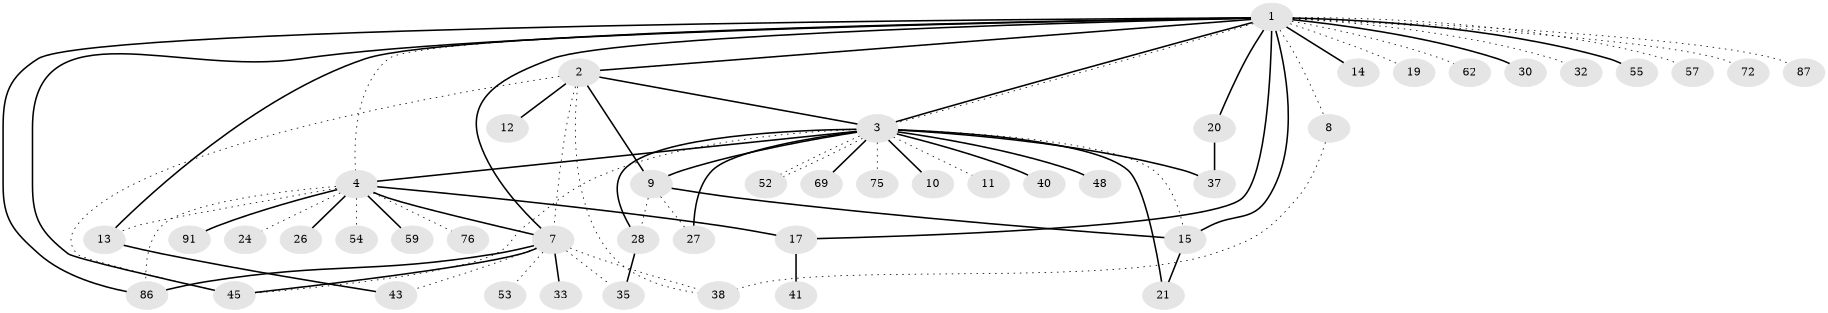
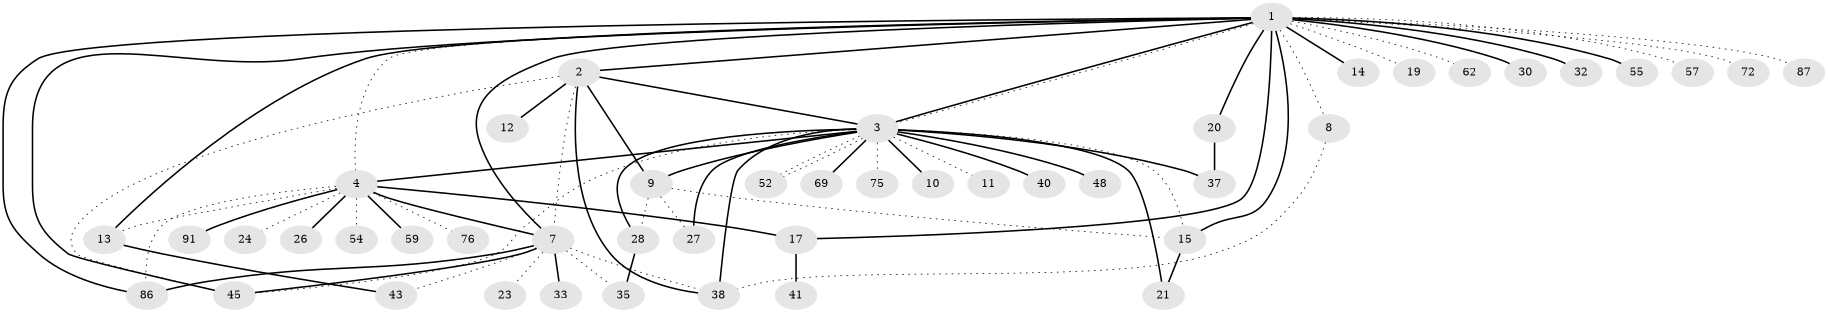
(1431, 33) -> (1431, 33)
none -> (744, 165)
(918, 217) -> (918, 217)
(592, 221) -> (592, 221)
(505, 296) -> (505, 296)
